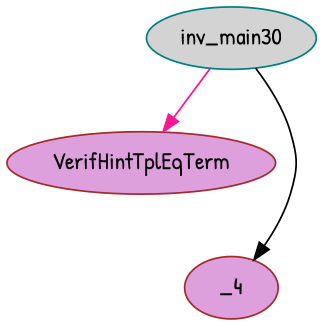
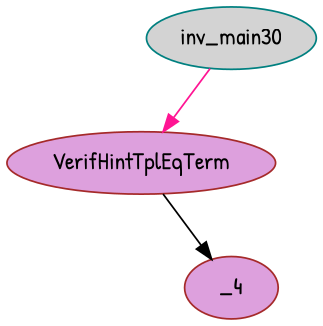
(296, 156) -> (182, 220)
